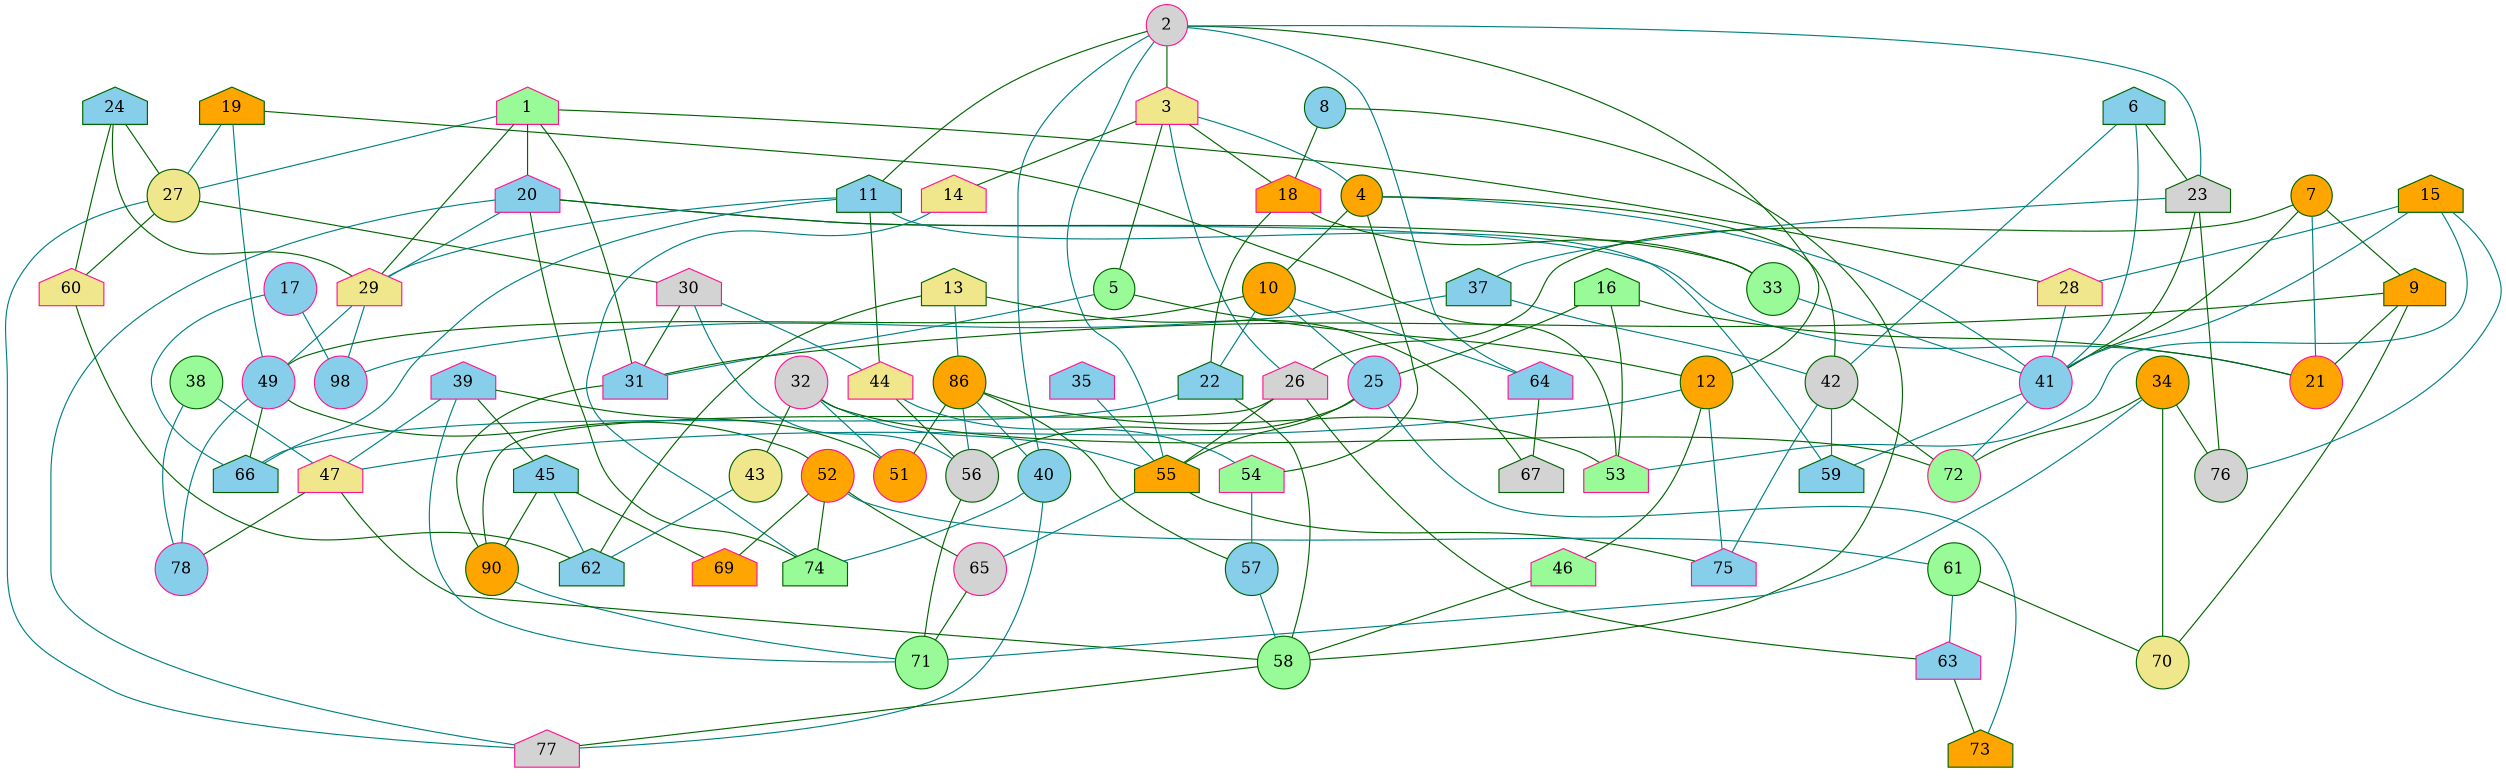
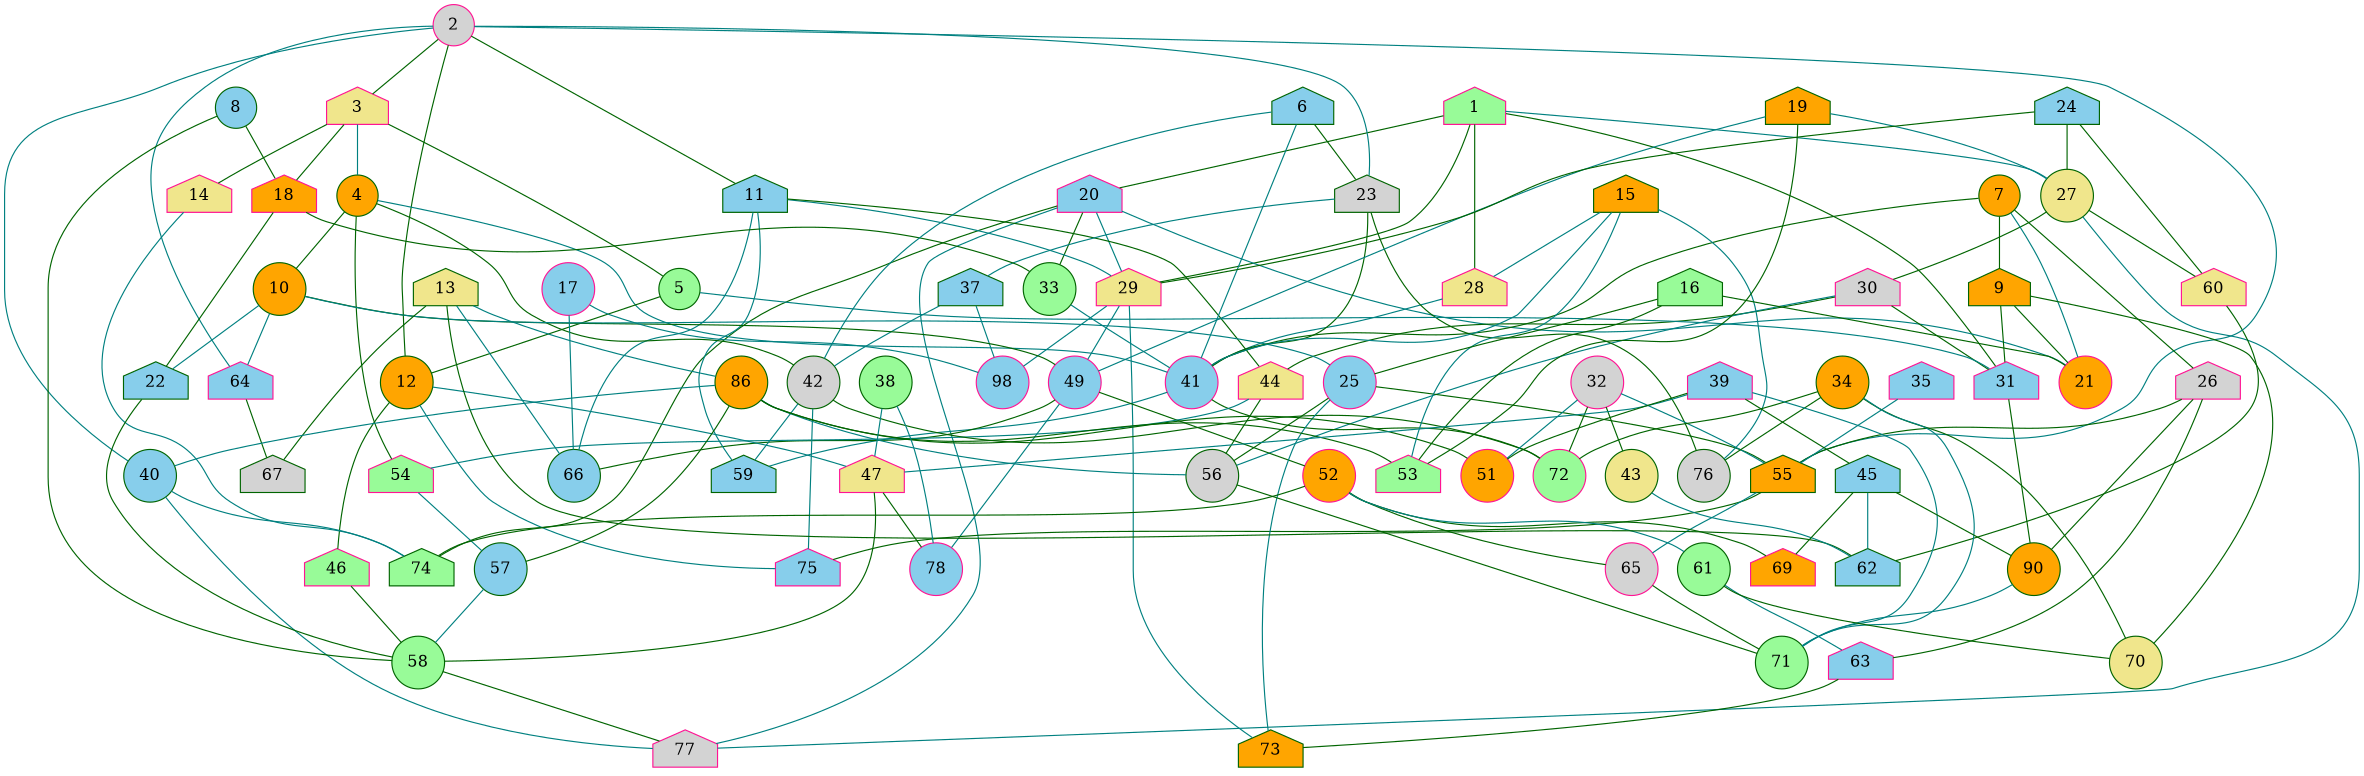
(1205, 257) -> none
(789, 333) -> (1559, 324)
(534, 423) -> (508, 380)
(2000, 429) -> (1376, 429)
(246, 476) -> (574, 476)
none -> (1133, 544)
